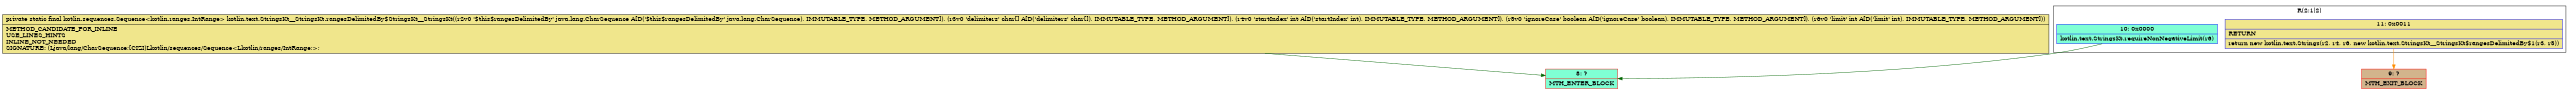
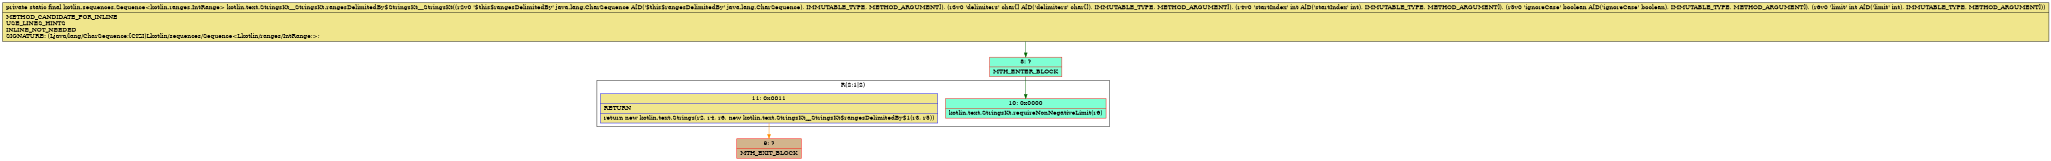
(2137, 34) -> (1026, 108)
(1863, 71) -> (1026, 85)
